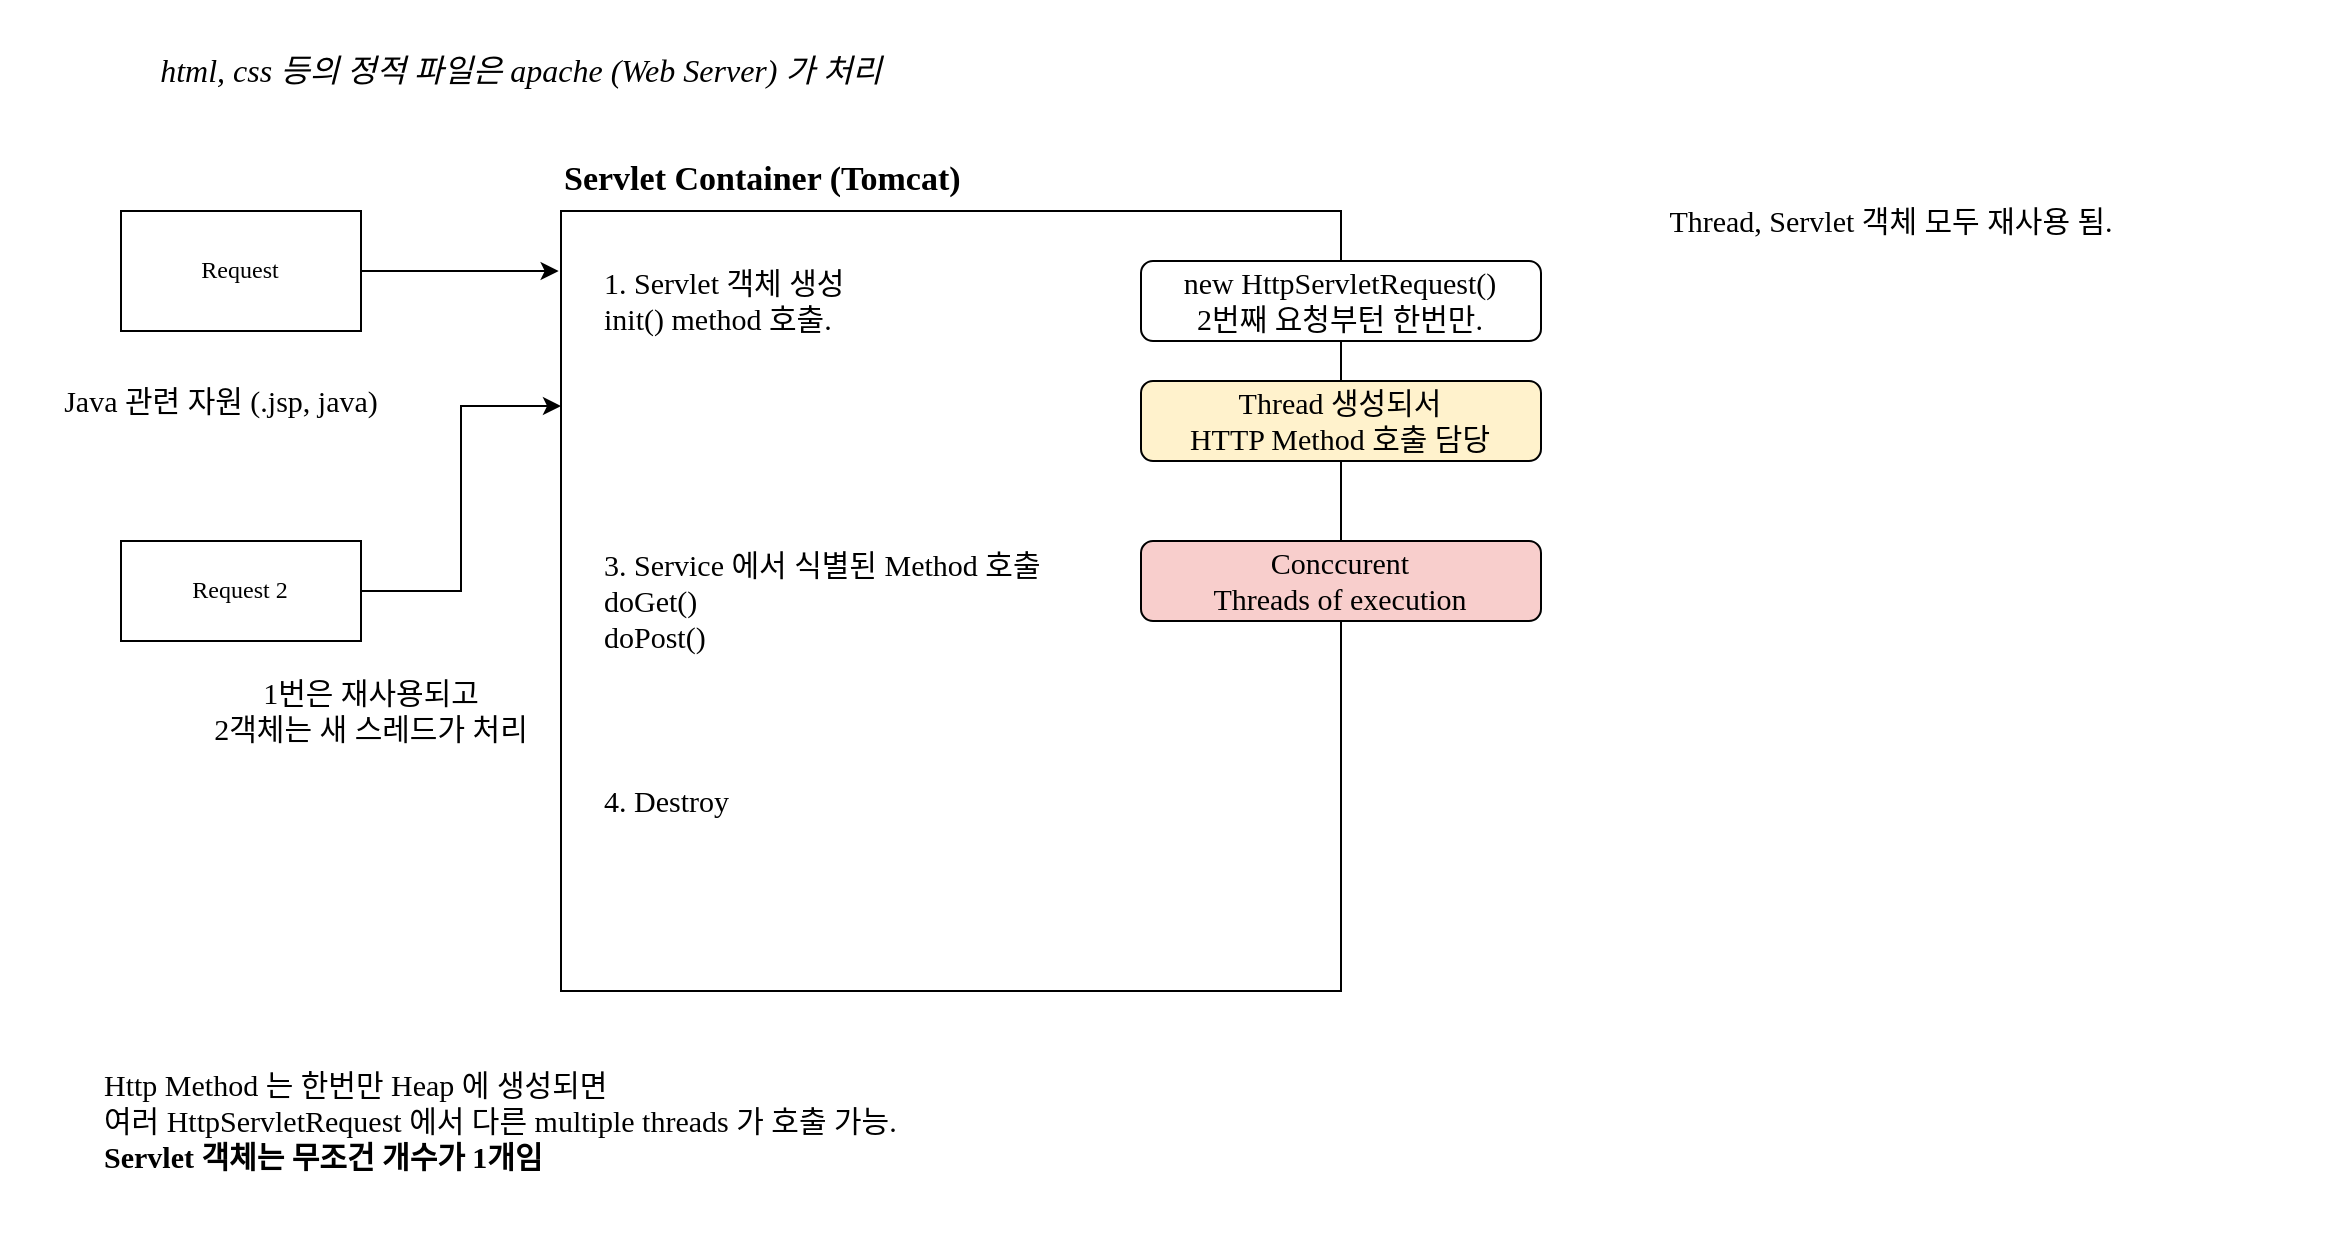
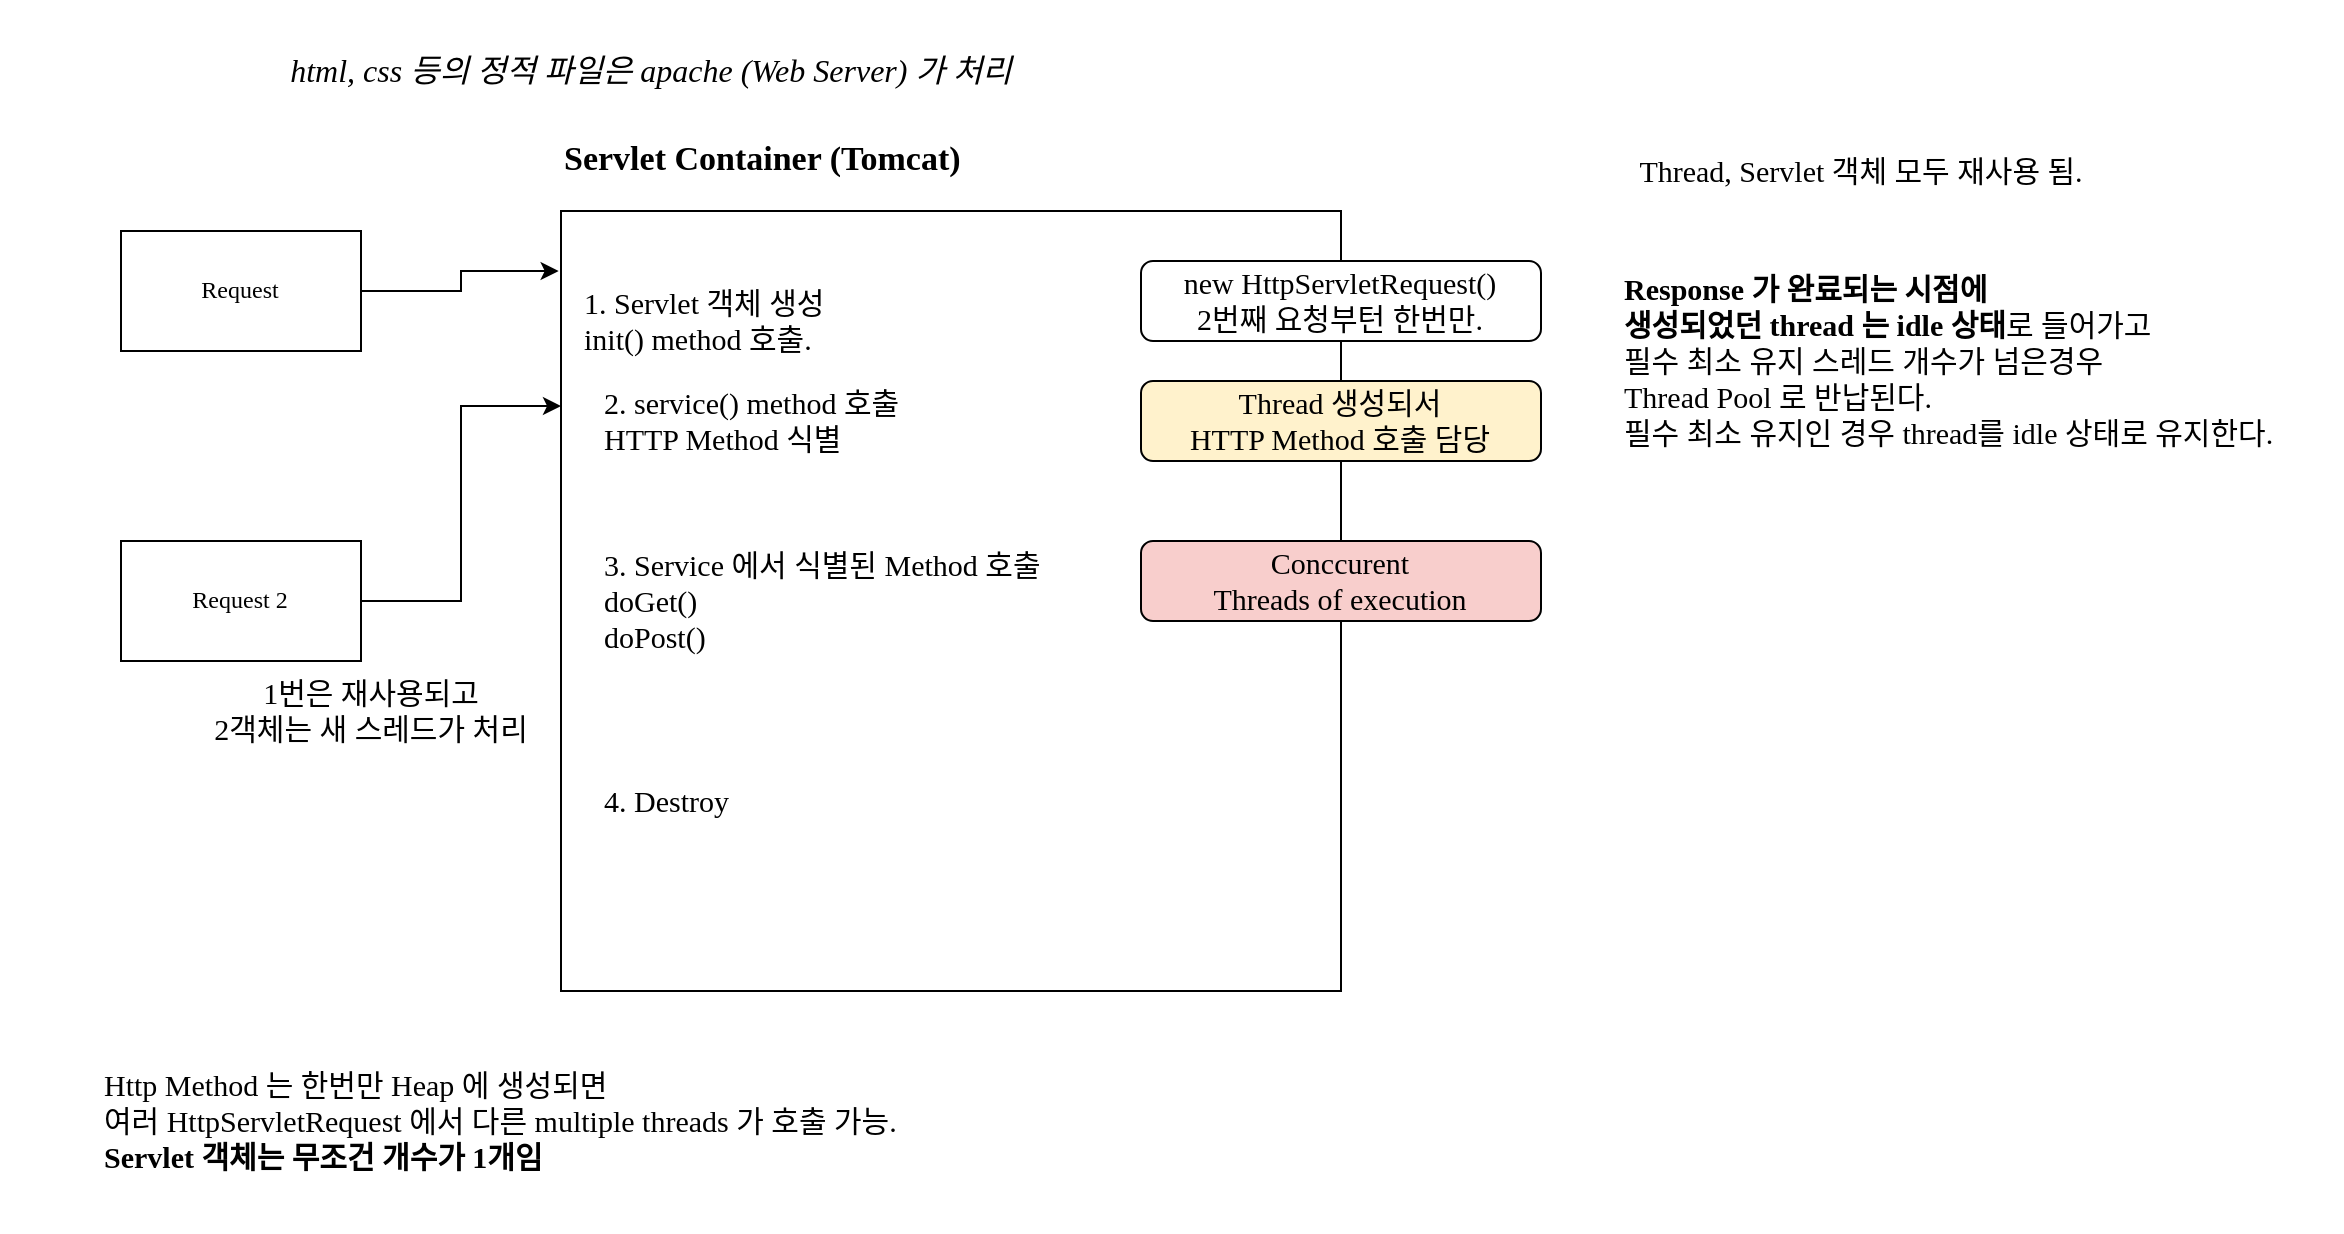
(521, 71) -> (651, 71)
(901, 181) -> (901, 161)
(1891, 221) -> (1861, 171)
(241, 271) -> (241, 291)
(781, 301) -> (761, 321)
none -> (1961, 361)
(221, 401) -> none
none -> (831, 421)
(241, 591) -> (241, 601)
